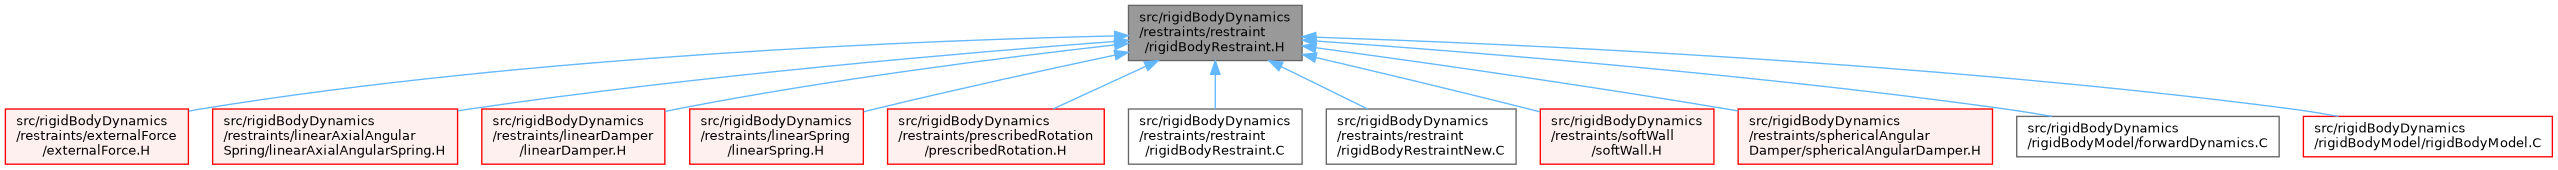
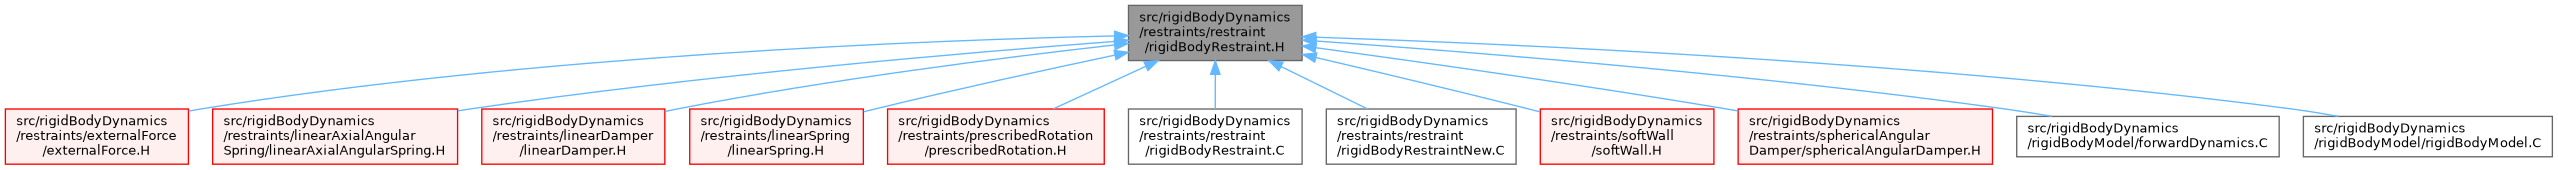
(2428, 137) -> (2428, 137)
